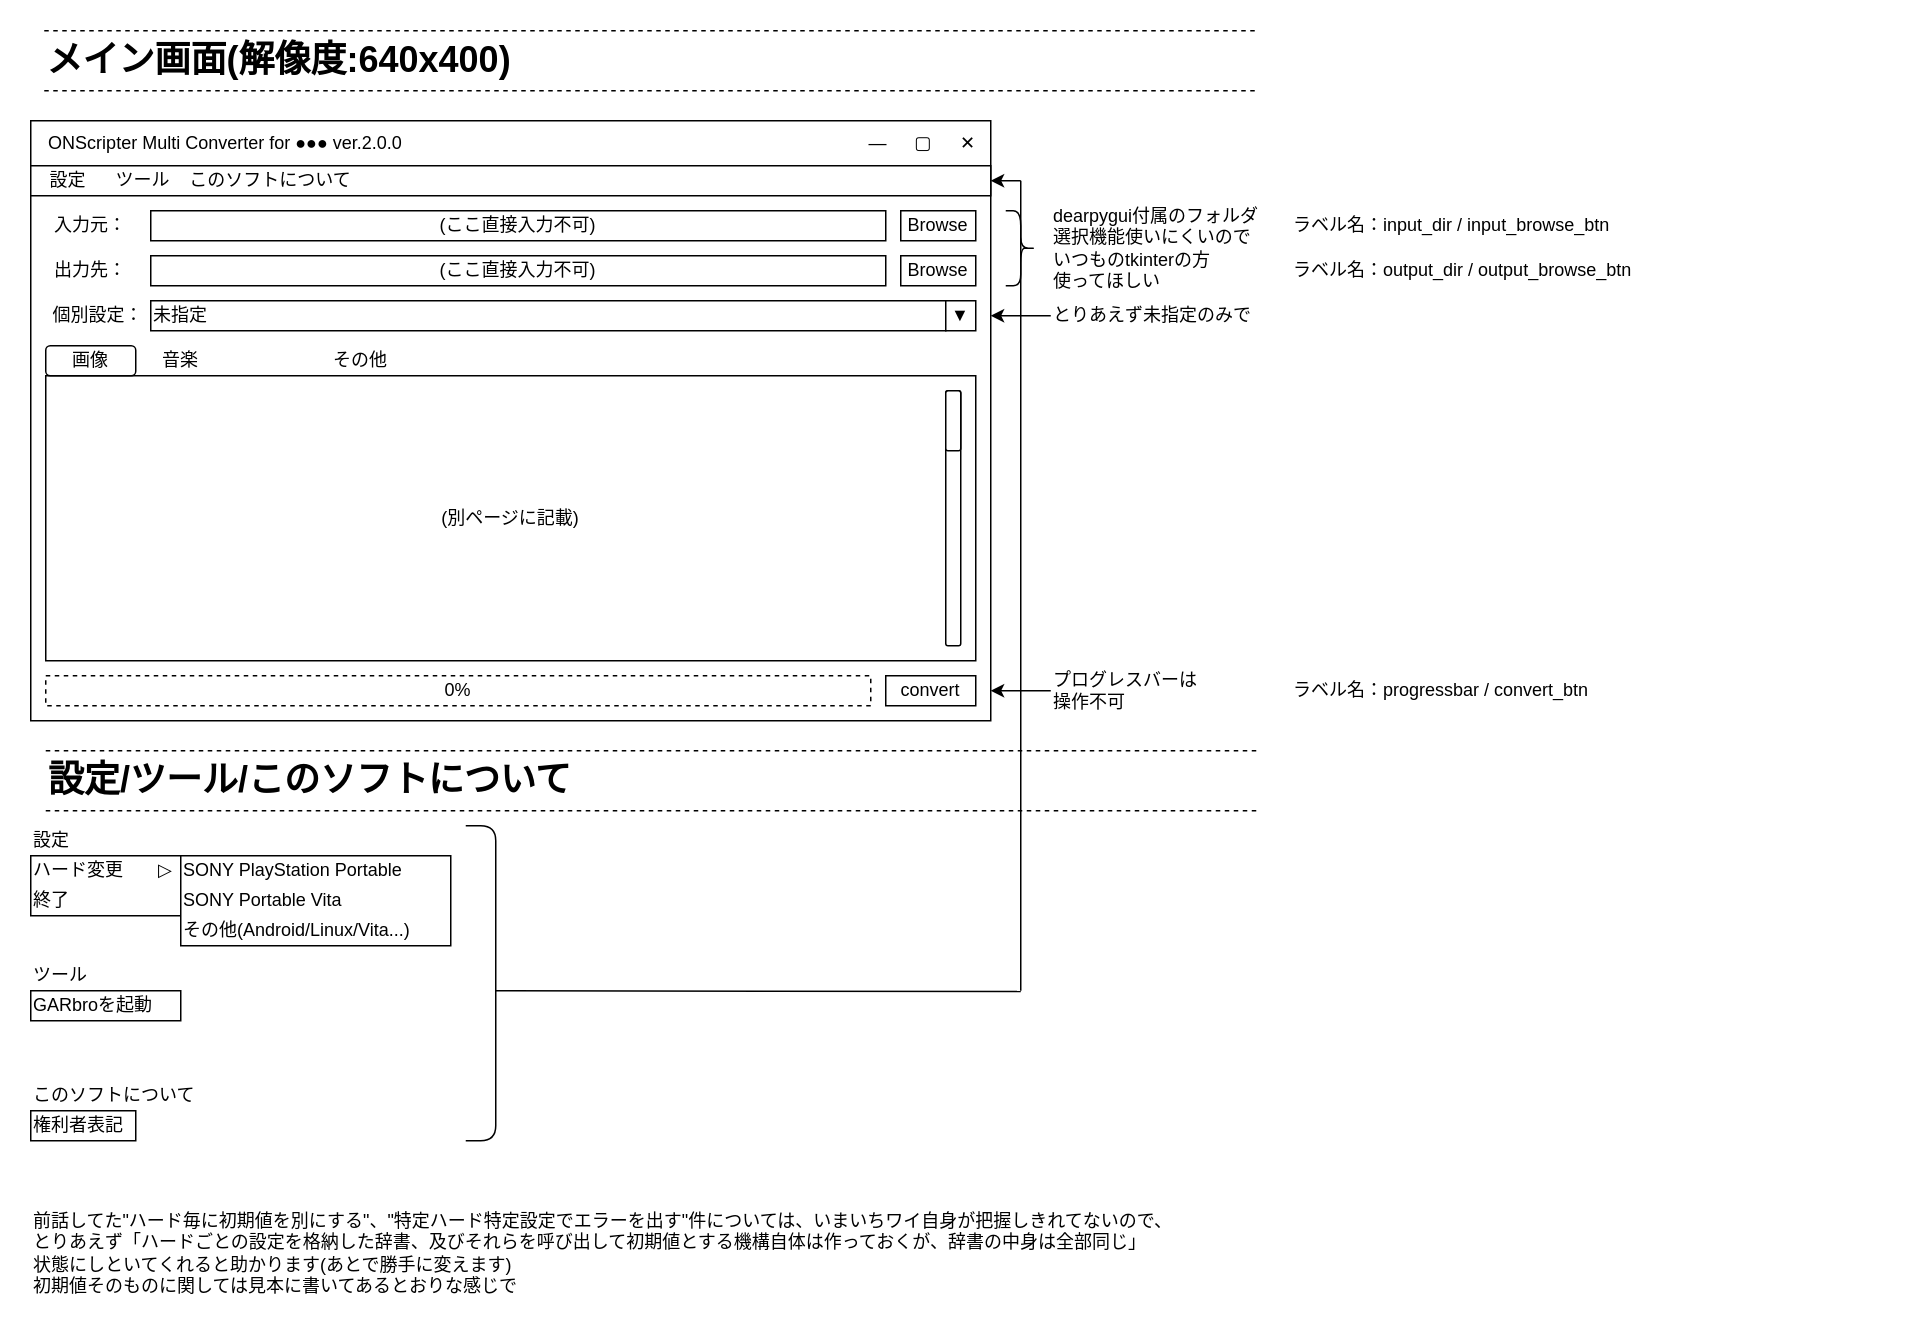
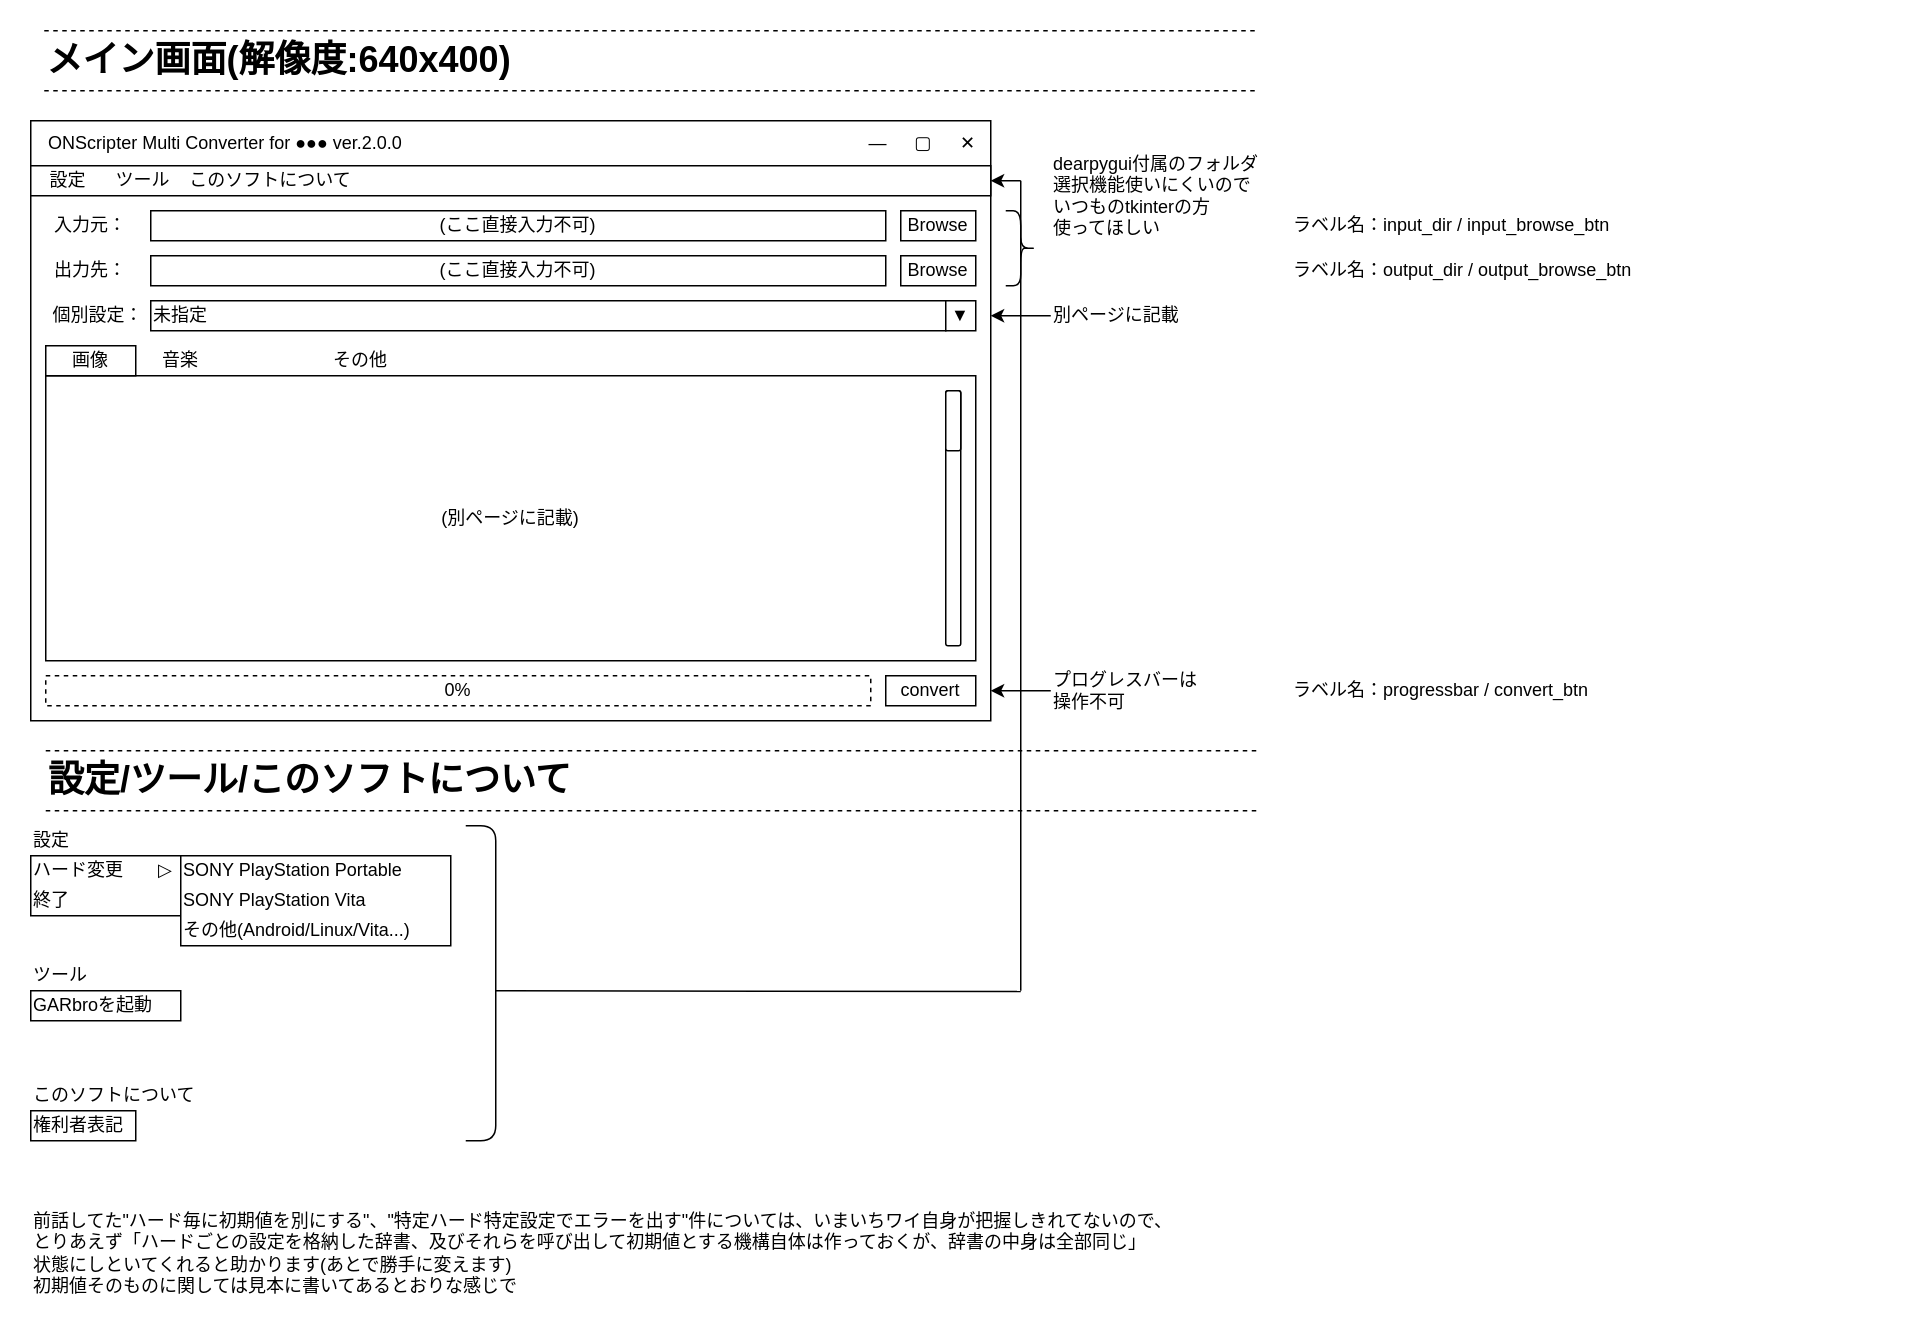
(1156, 248) -> (1156, 196)
(1153, 316) -> (1117, 316)
(91, 361) -> (91, 361)
(265, 901) -> (278, 901)
